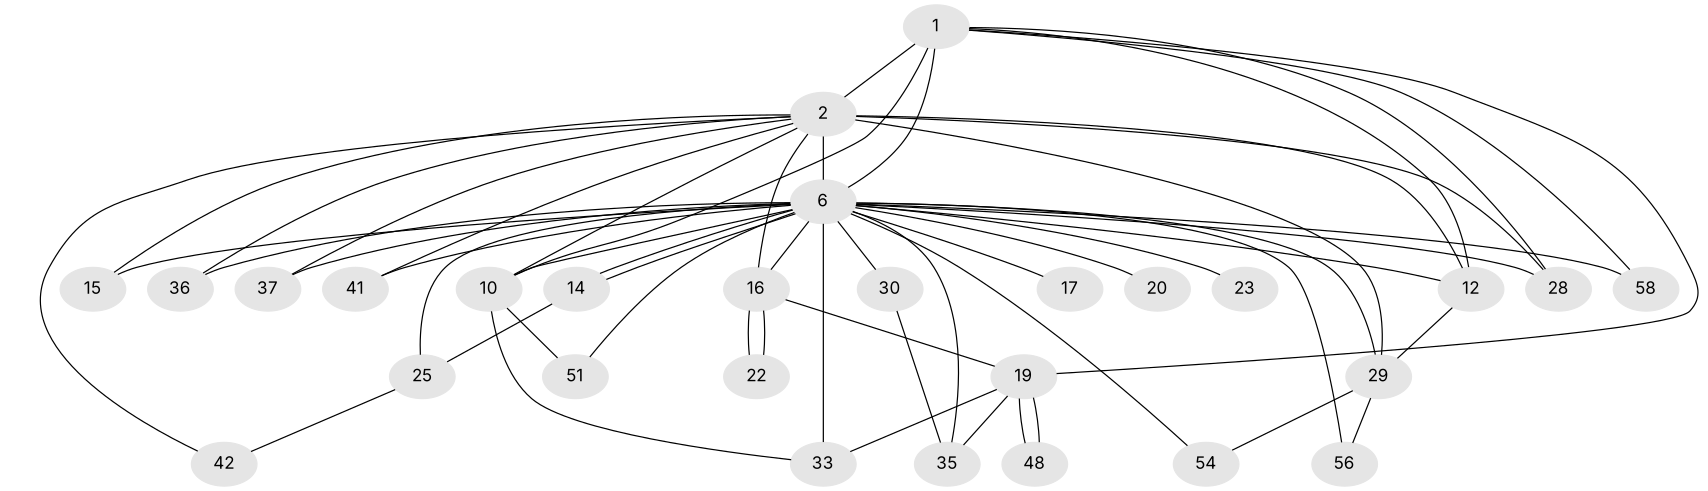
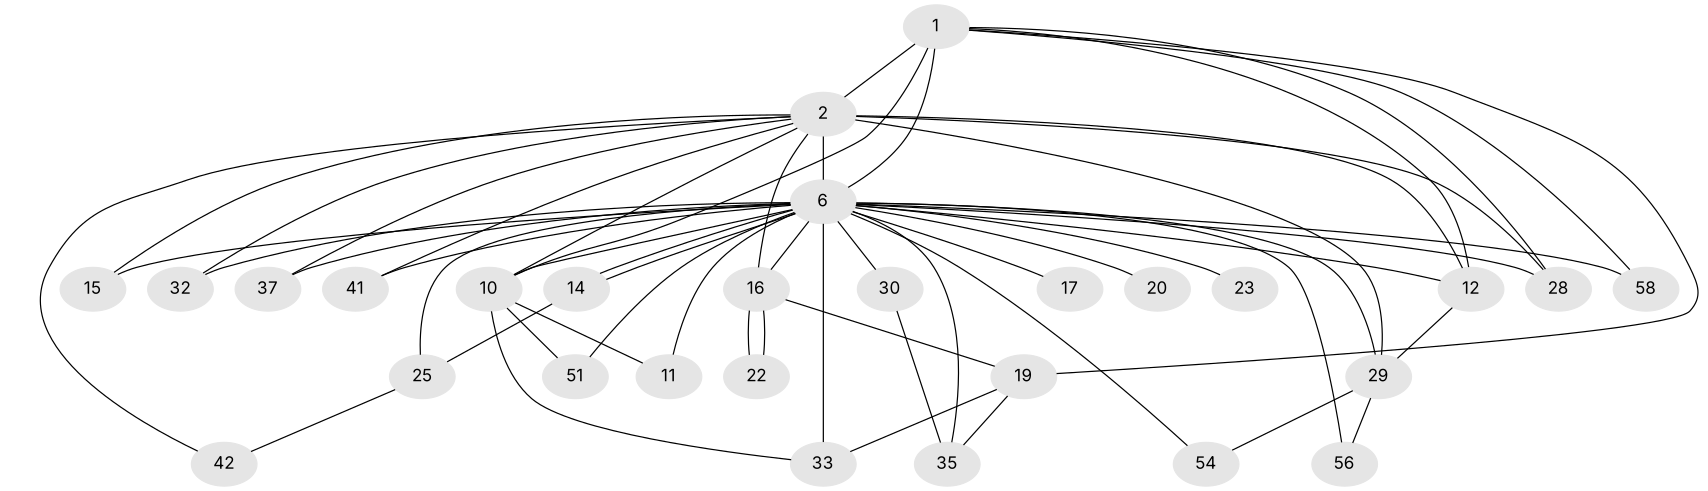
(180, 289) -> (180, 289)
none -> (669, 377)
(1035, 464) -> none
